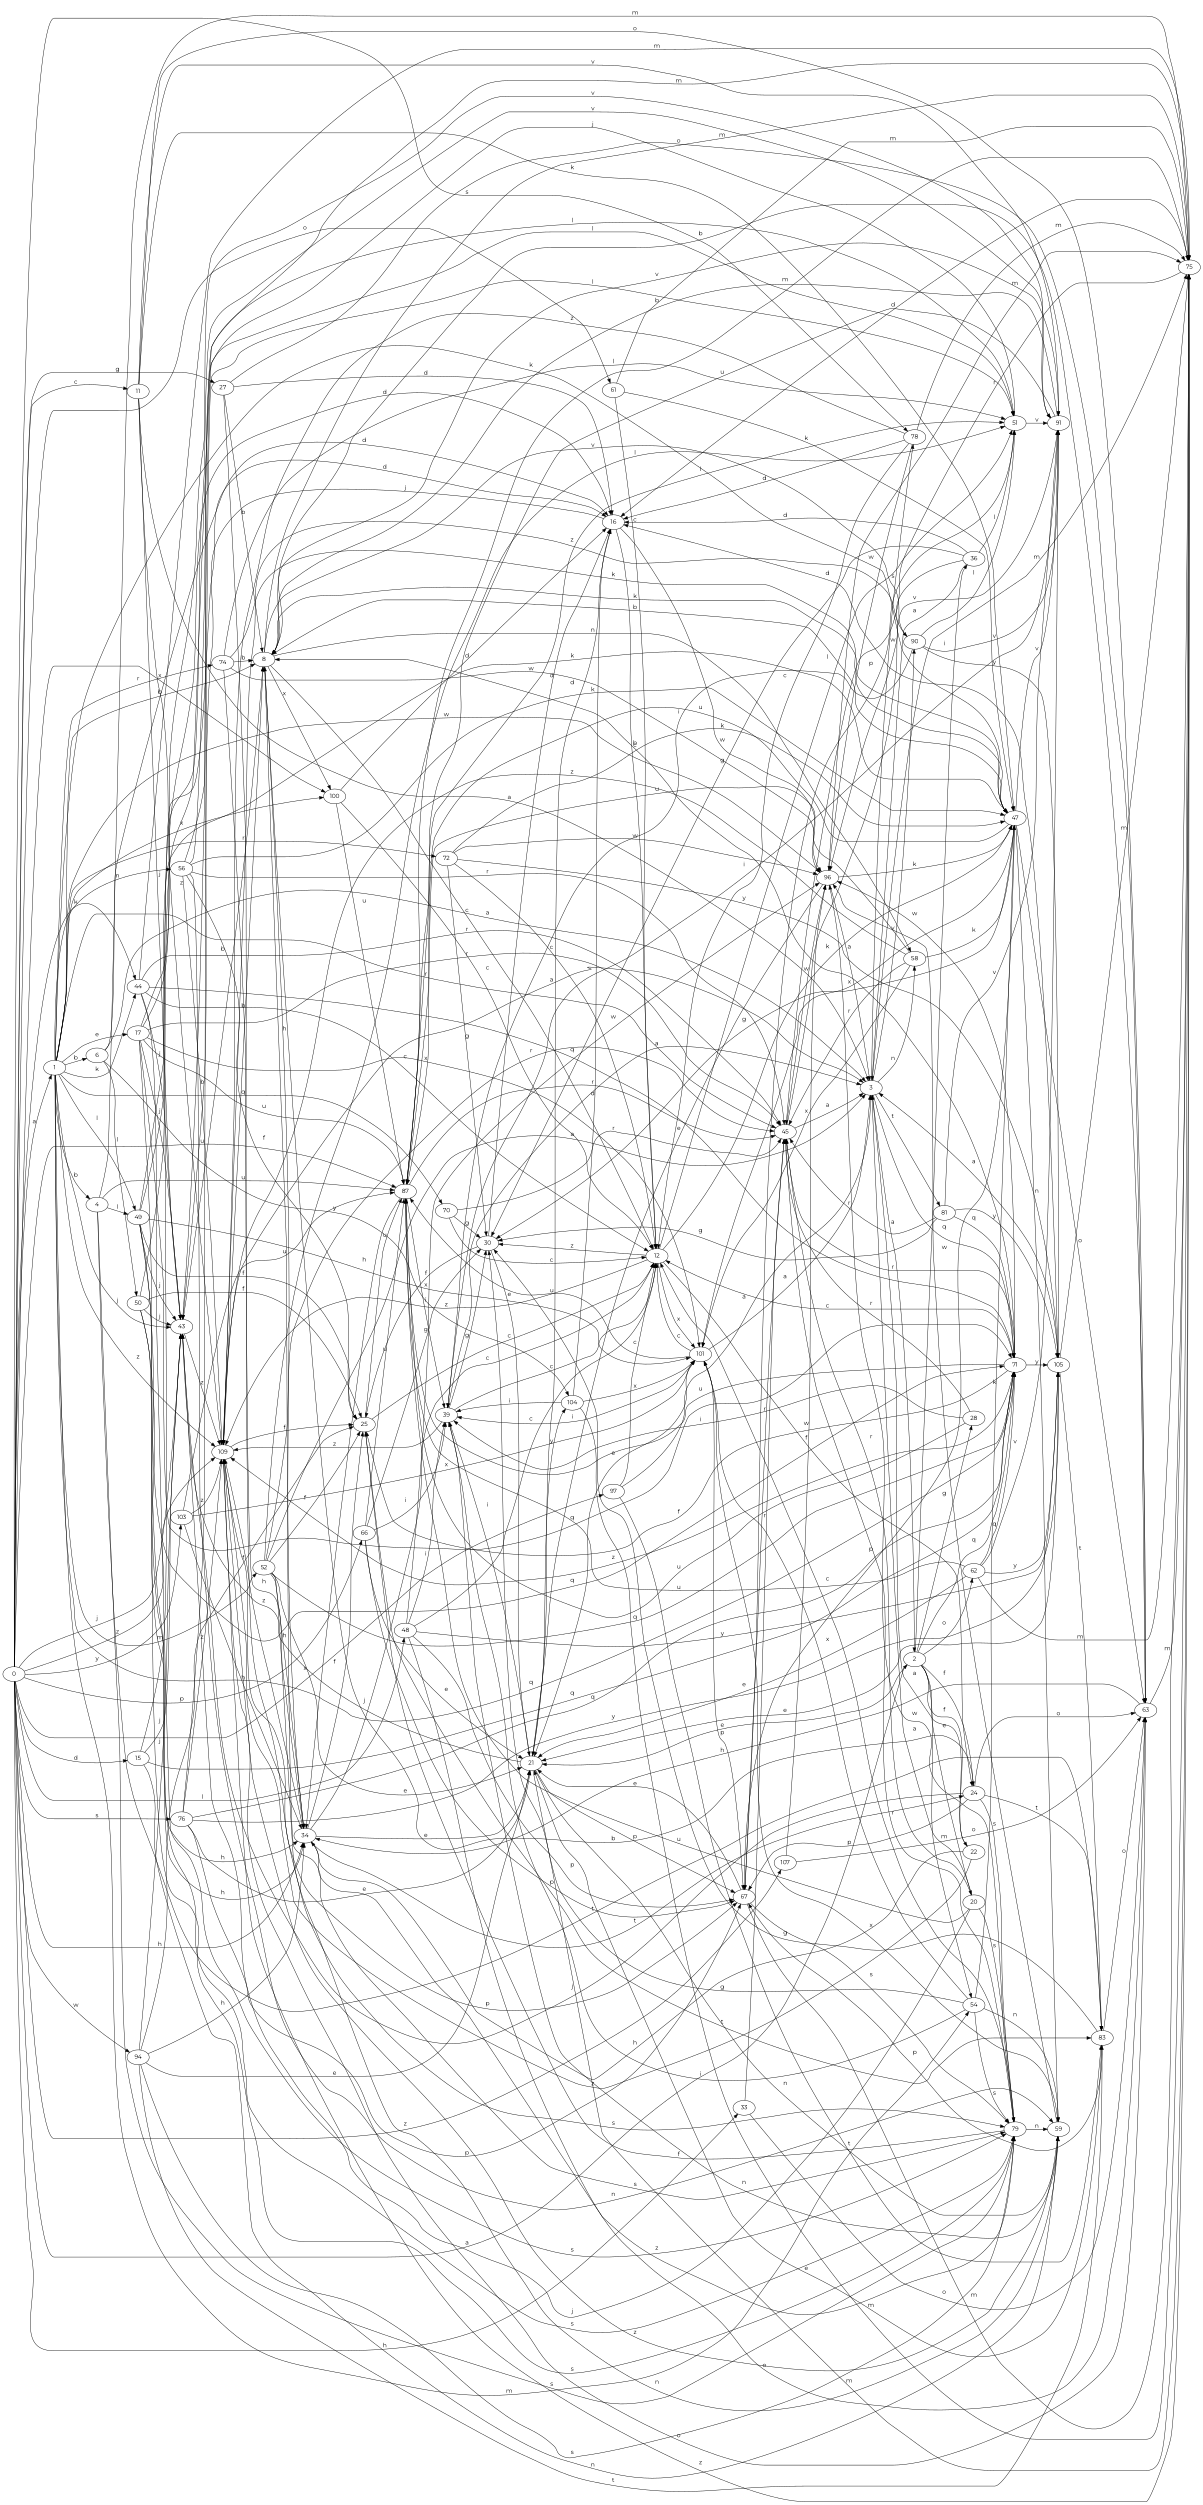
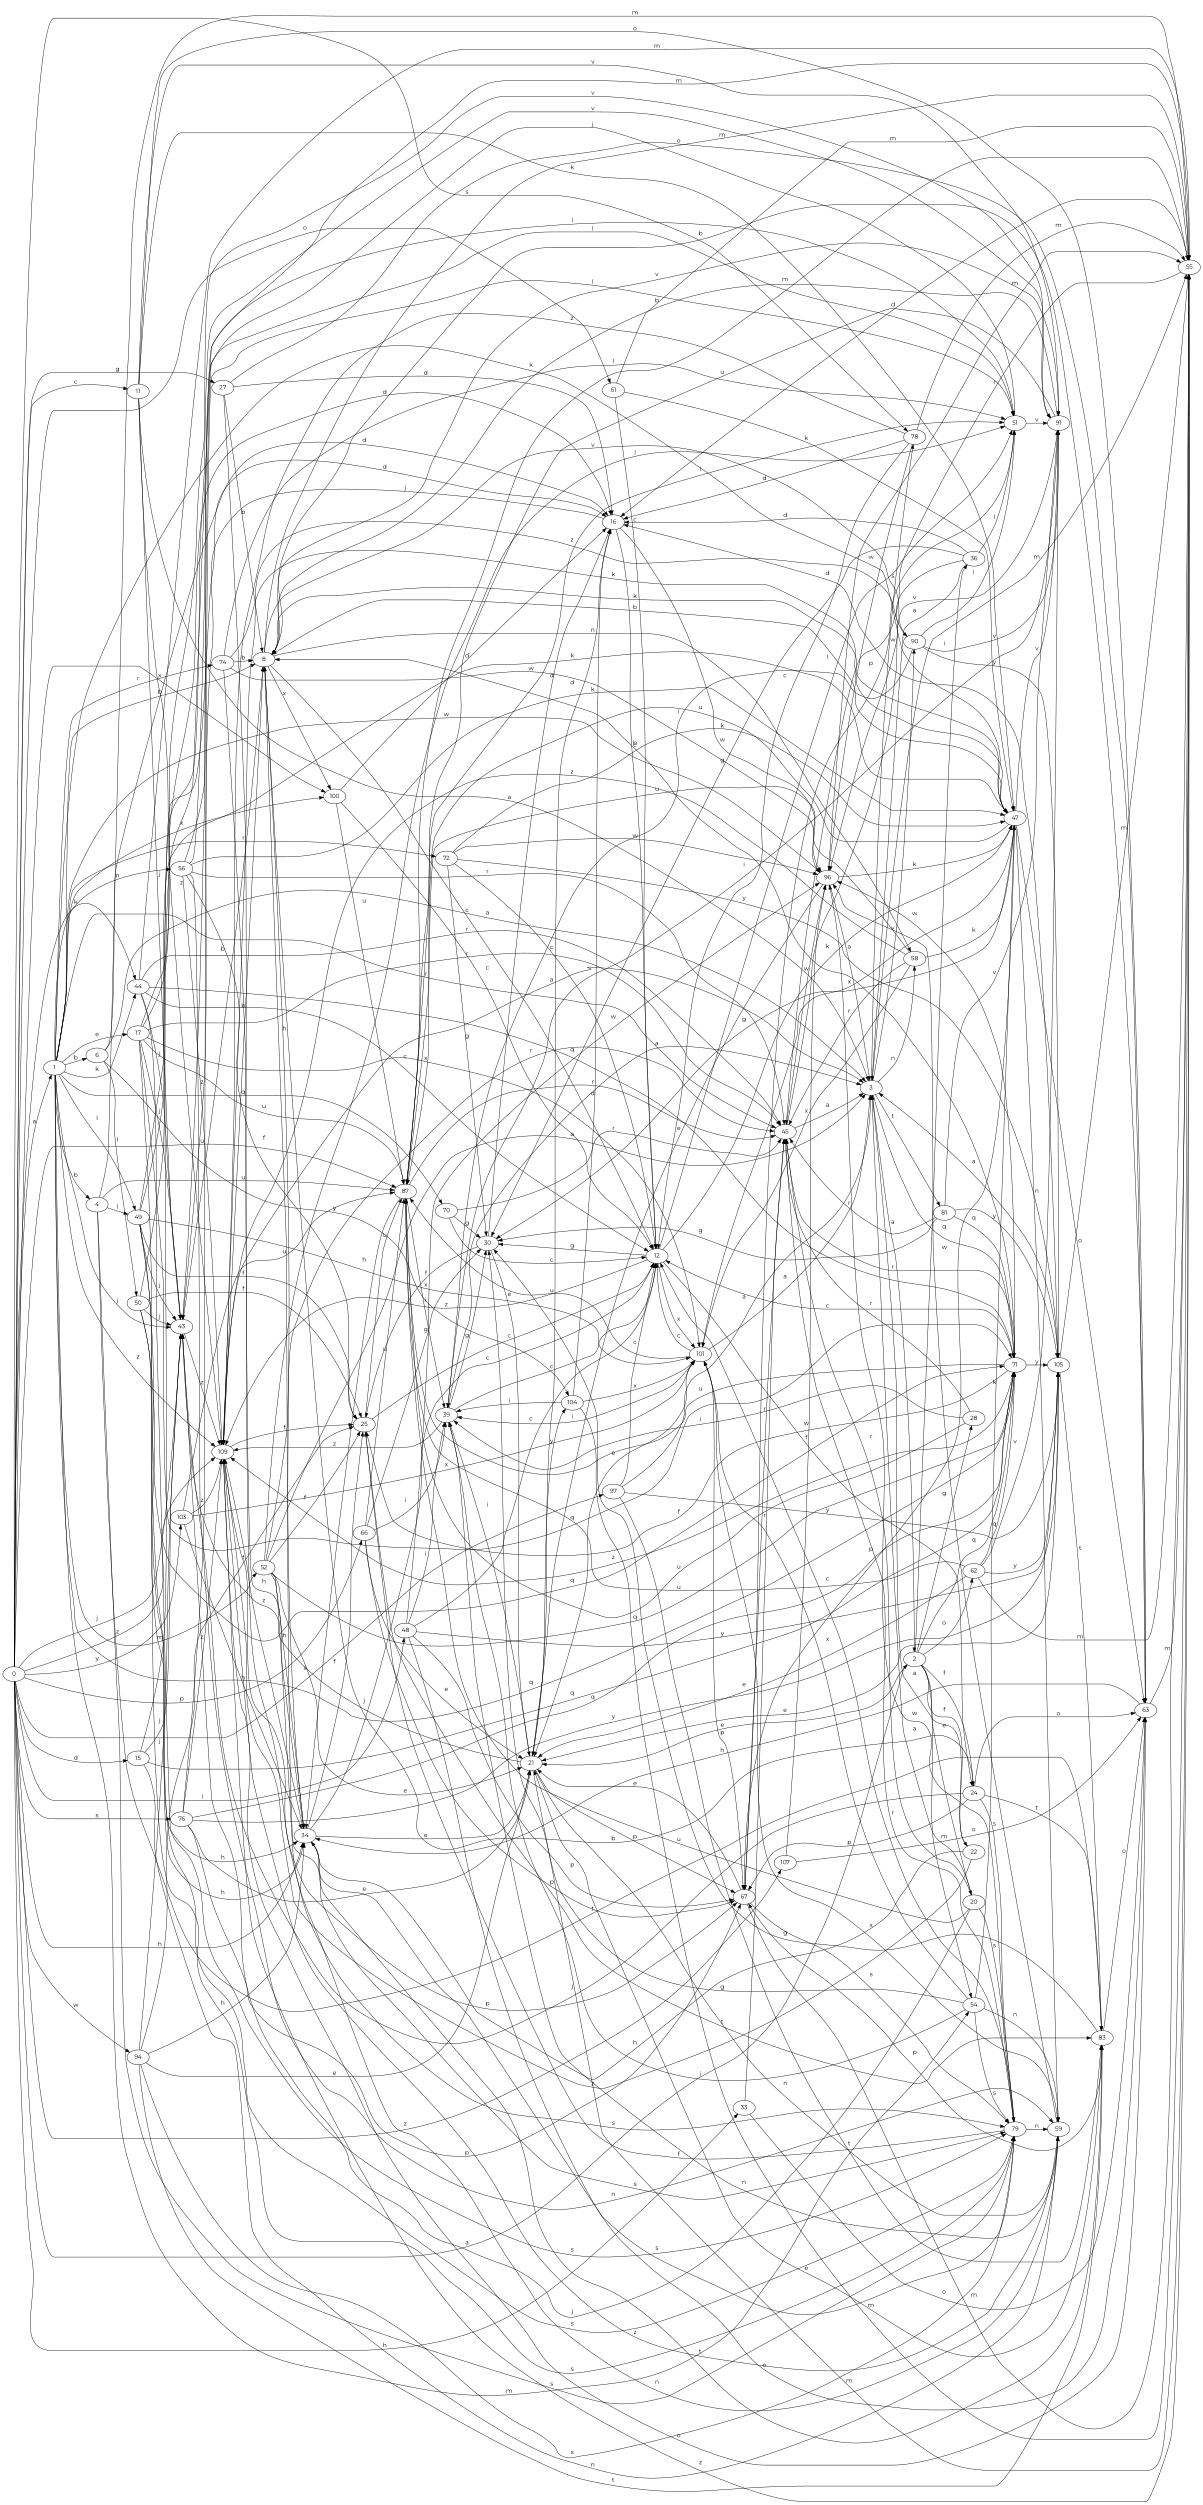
(1189, 267) -> (1189, 267)
(202, 1082) -> (202, 1082)
(572, 1246) -> (572, 1246)
none -> (916, 1524)
(635, 1926) -> (713, 2379)
(657, 2248) -> (657, 2248)
